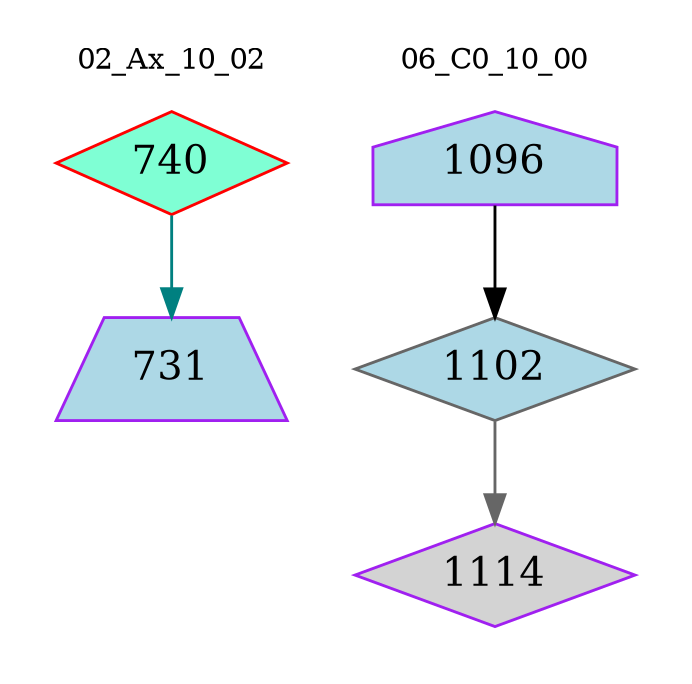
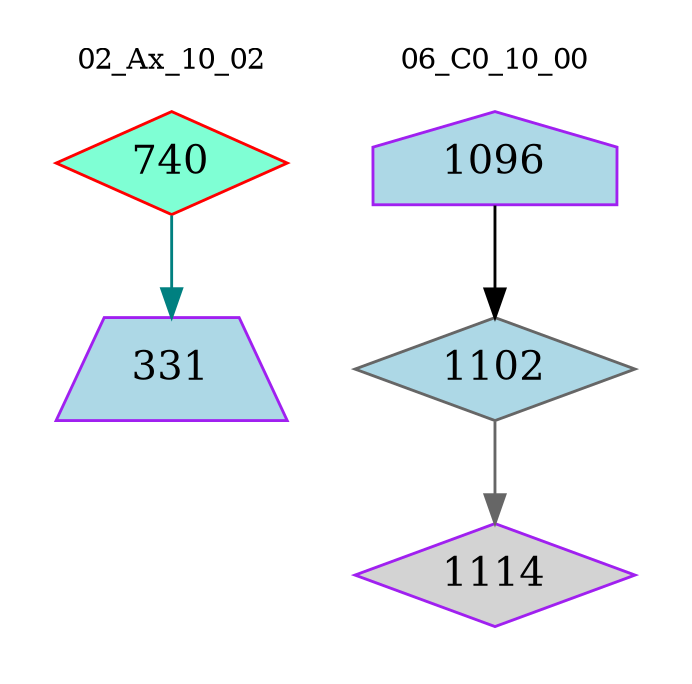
(172, 369) -> (172, 369)
